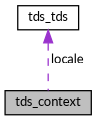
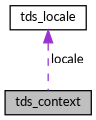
(48, 18) -> (48, 18)
